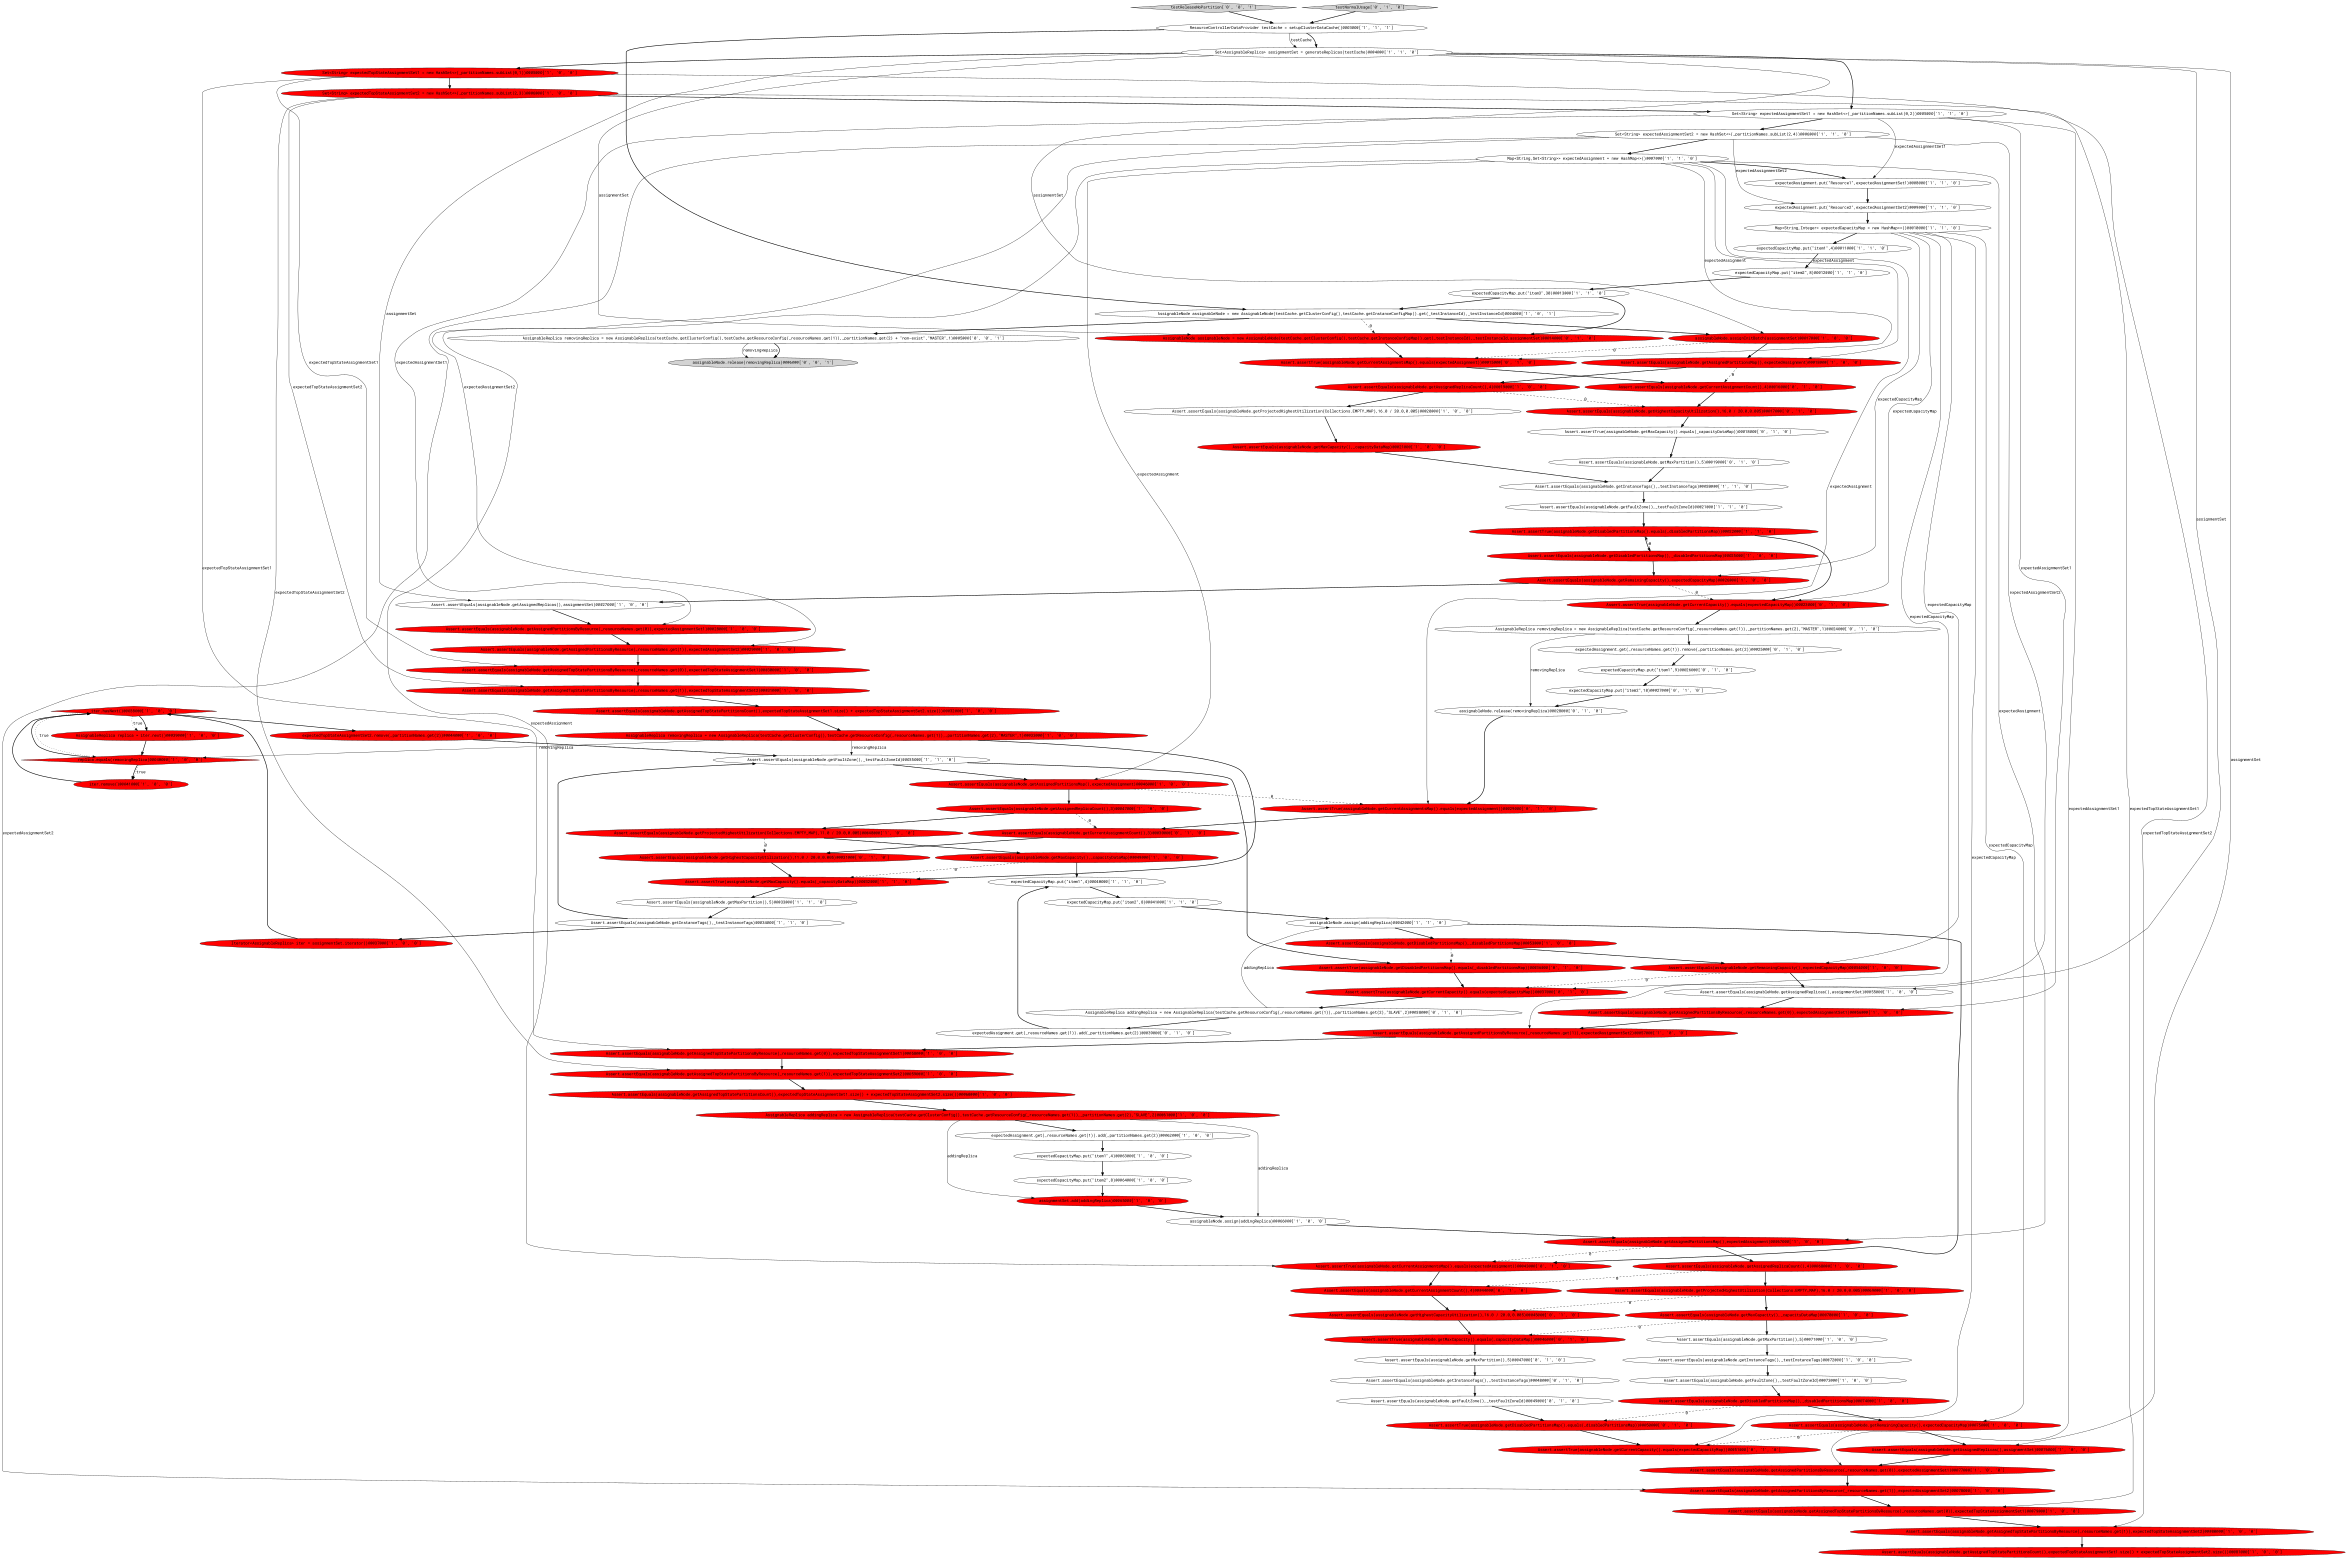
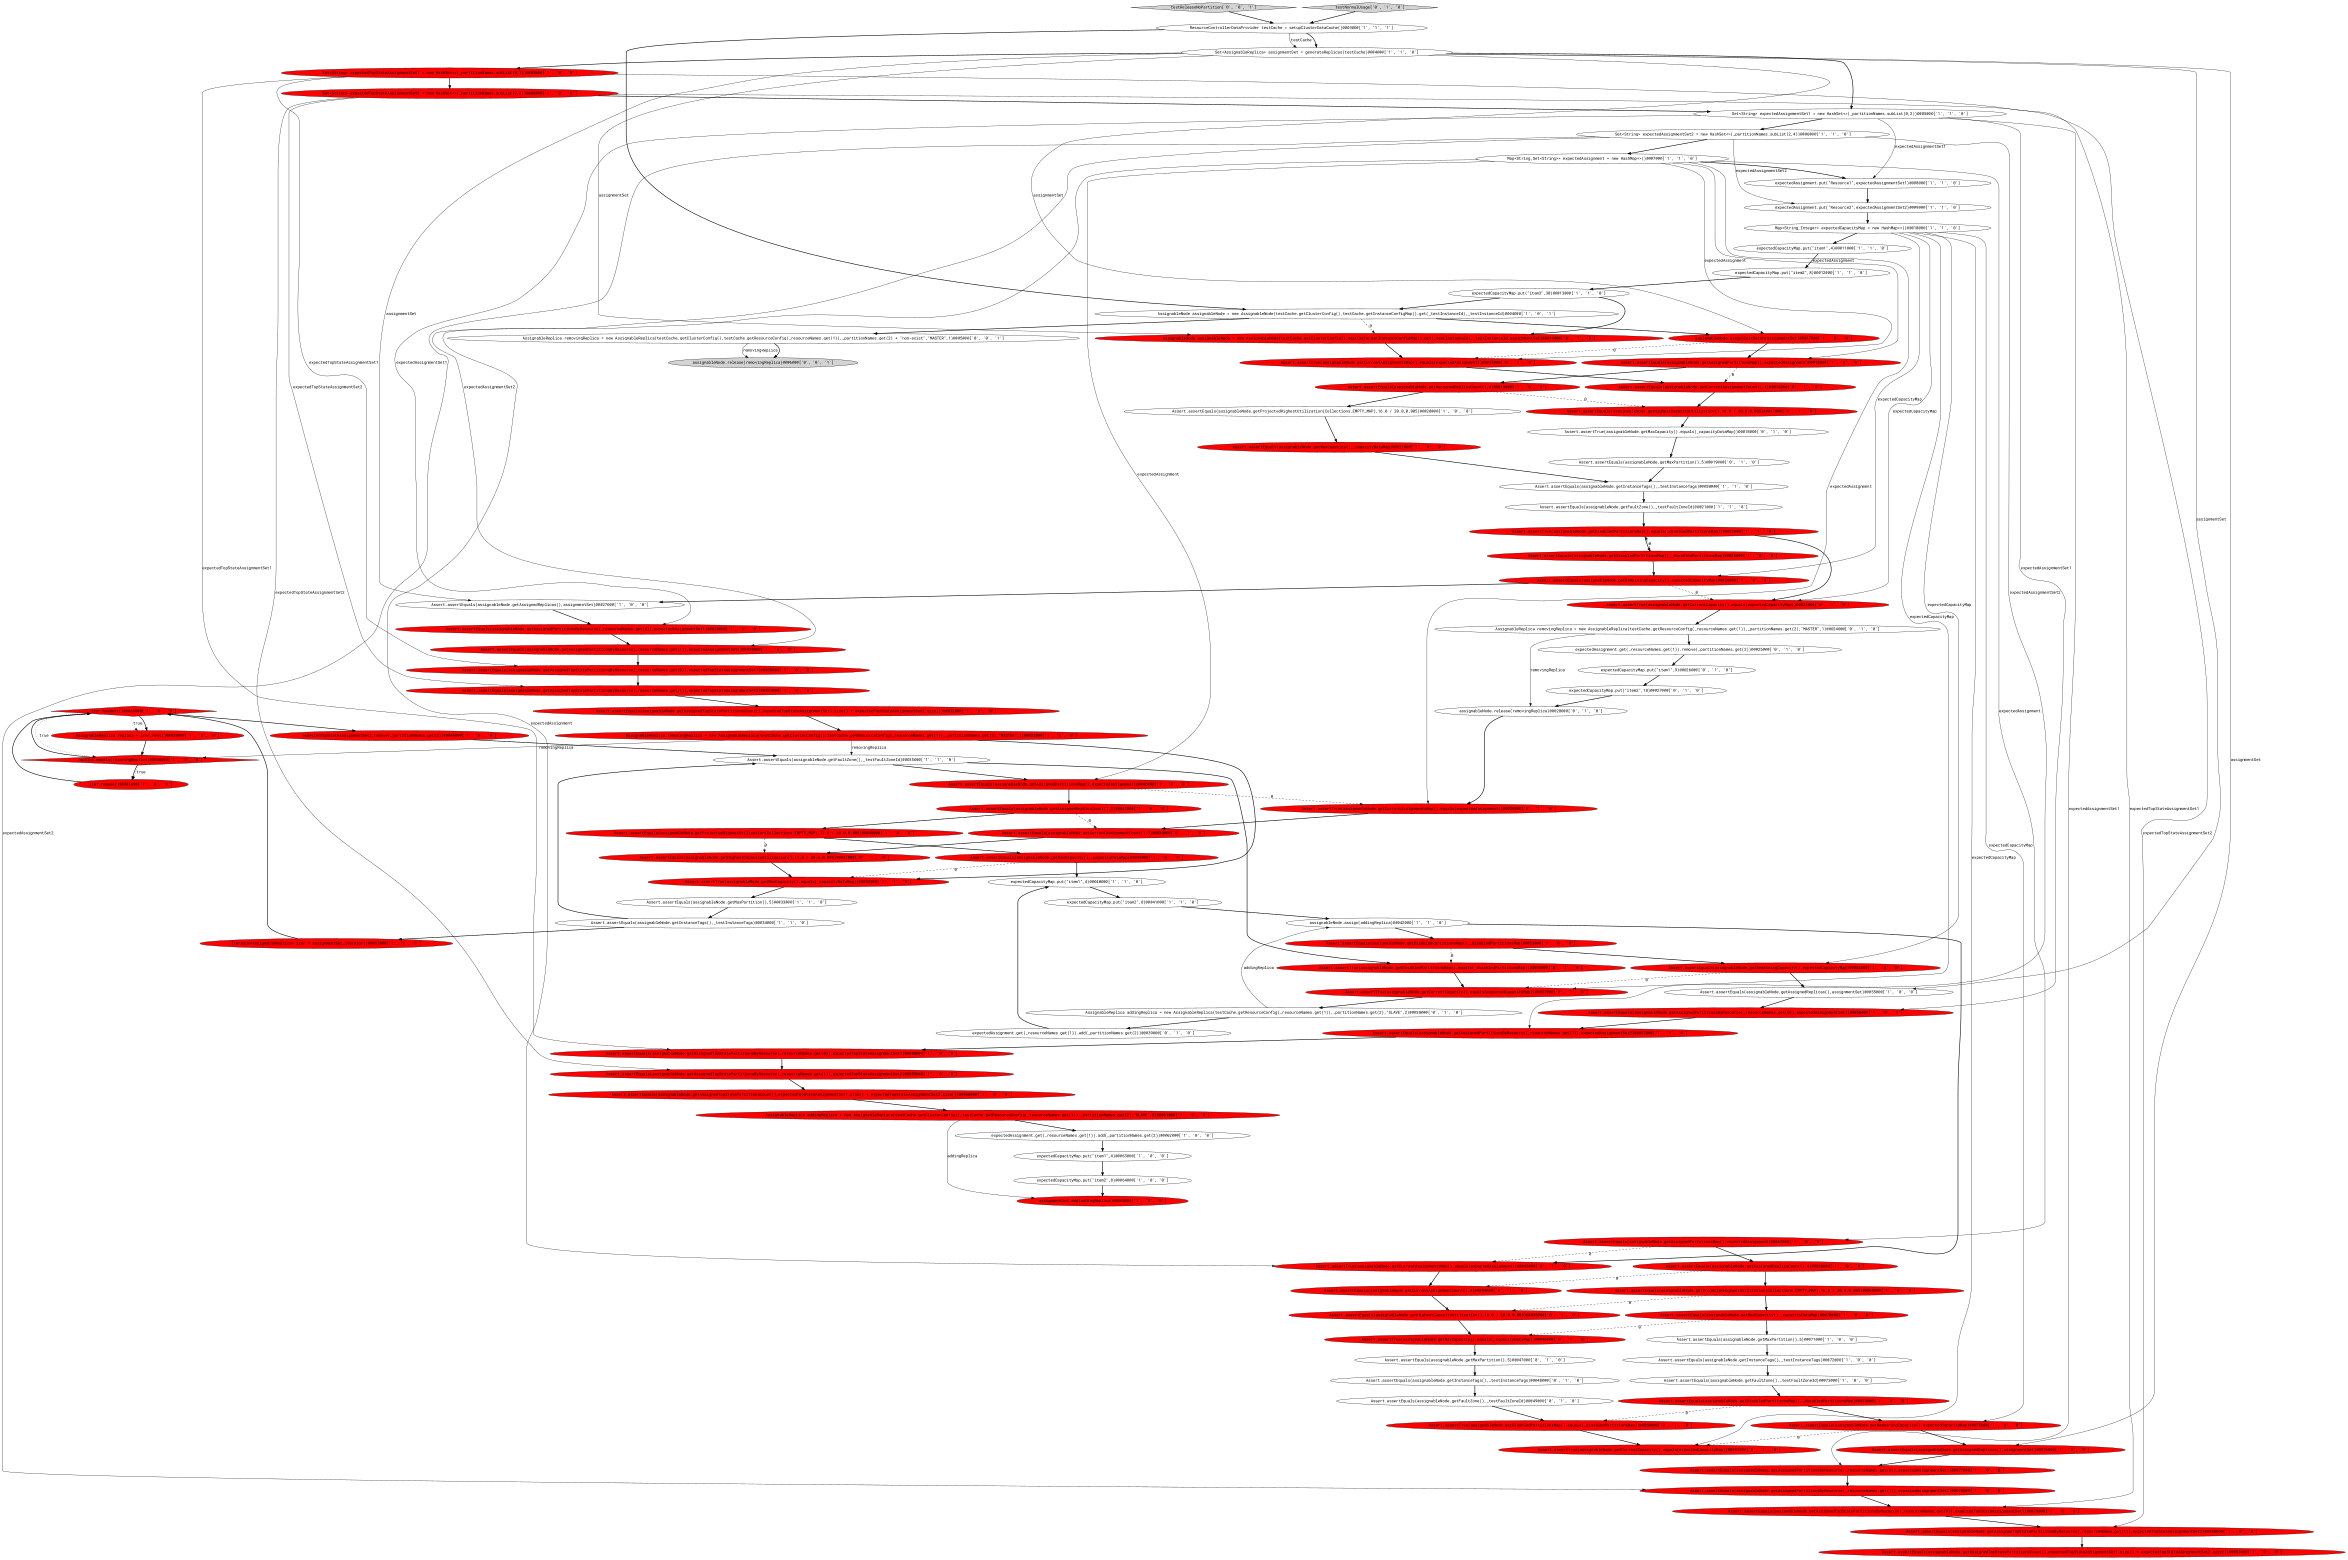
(1258, 1222) -> none
